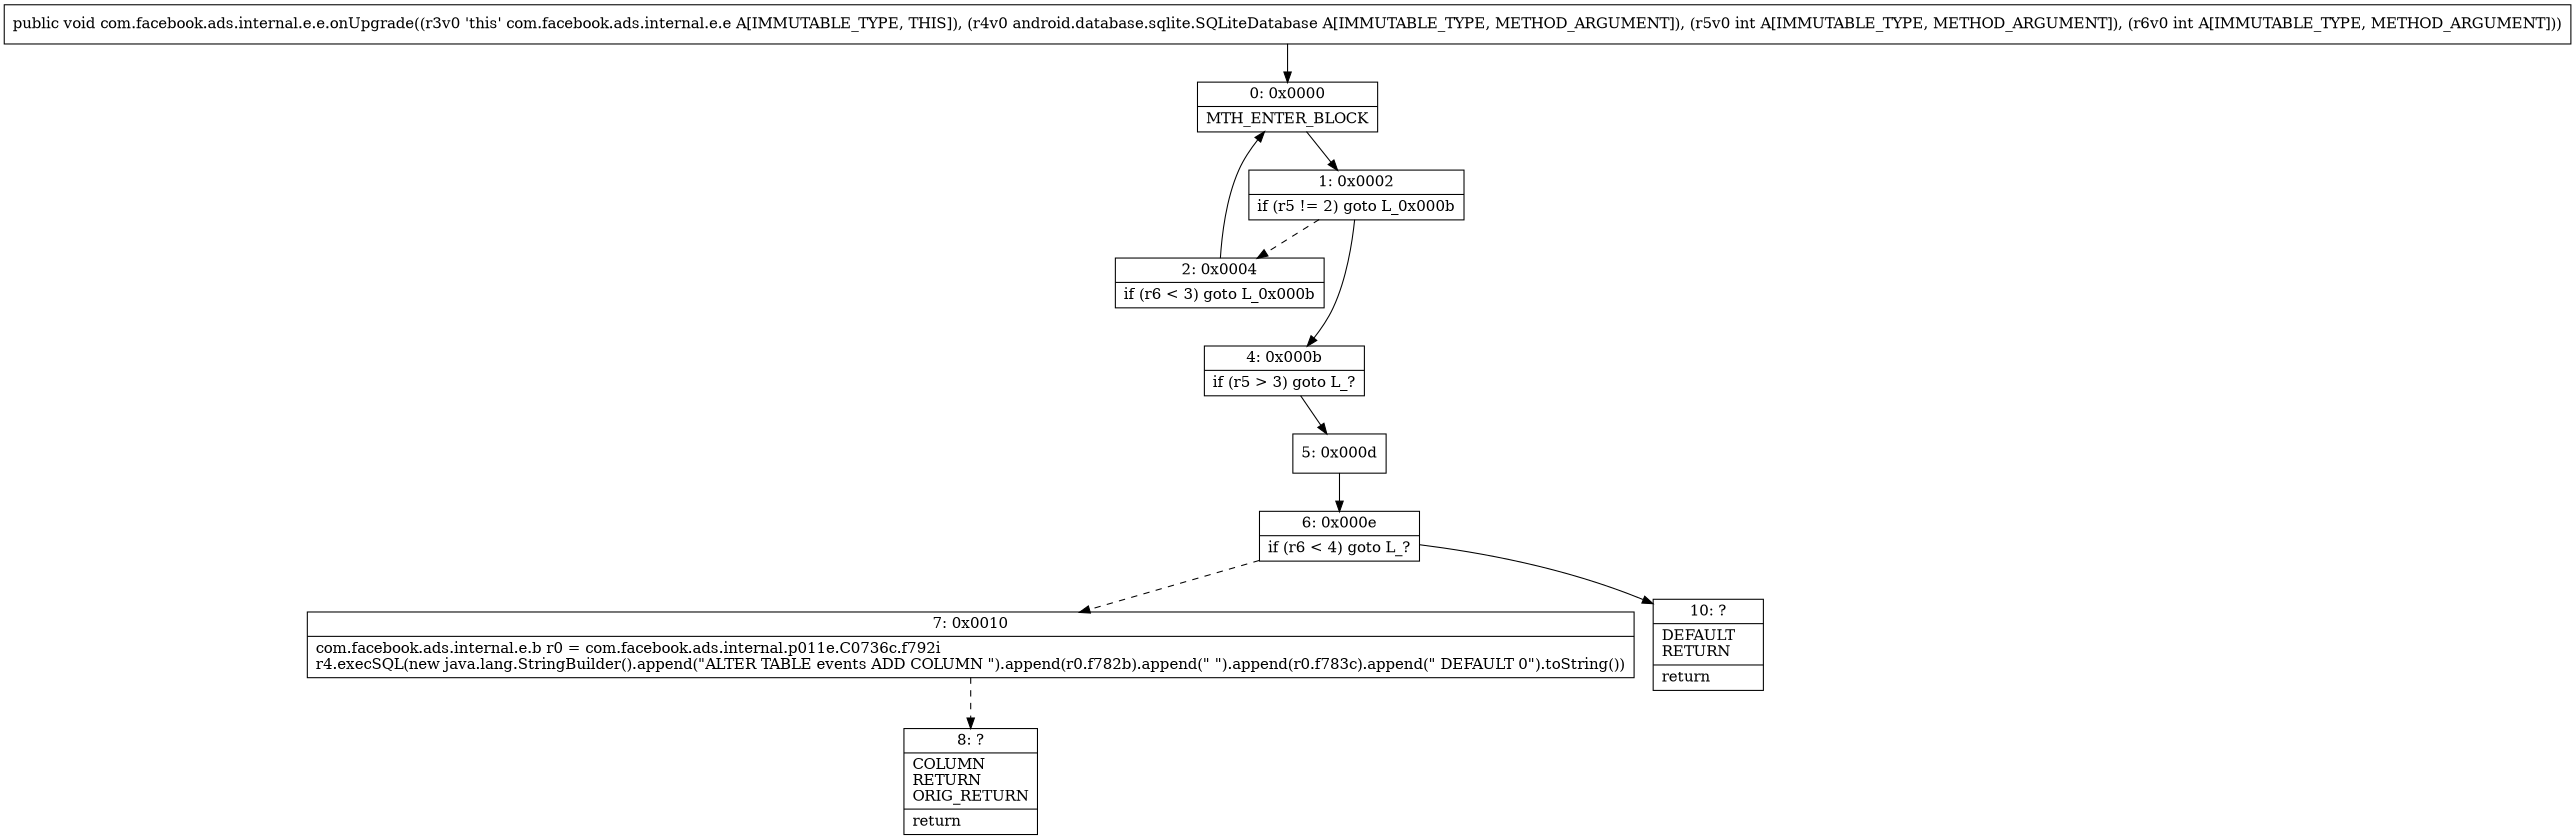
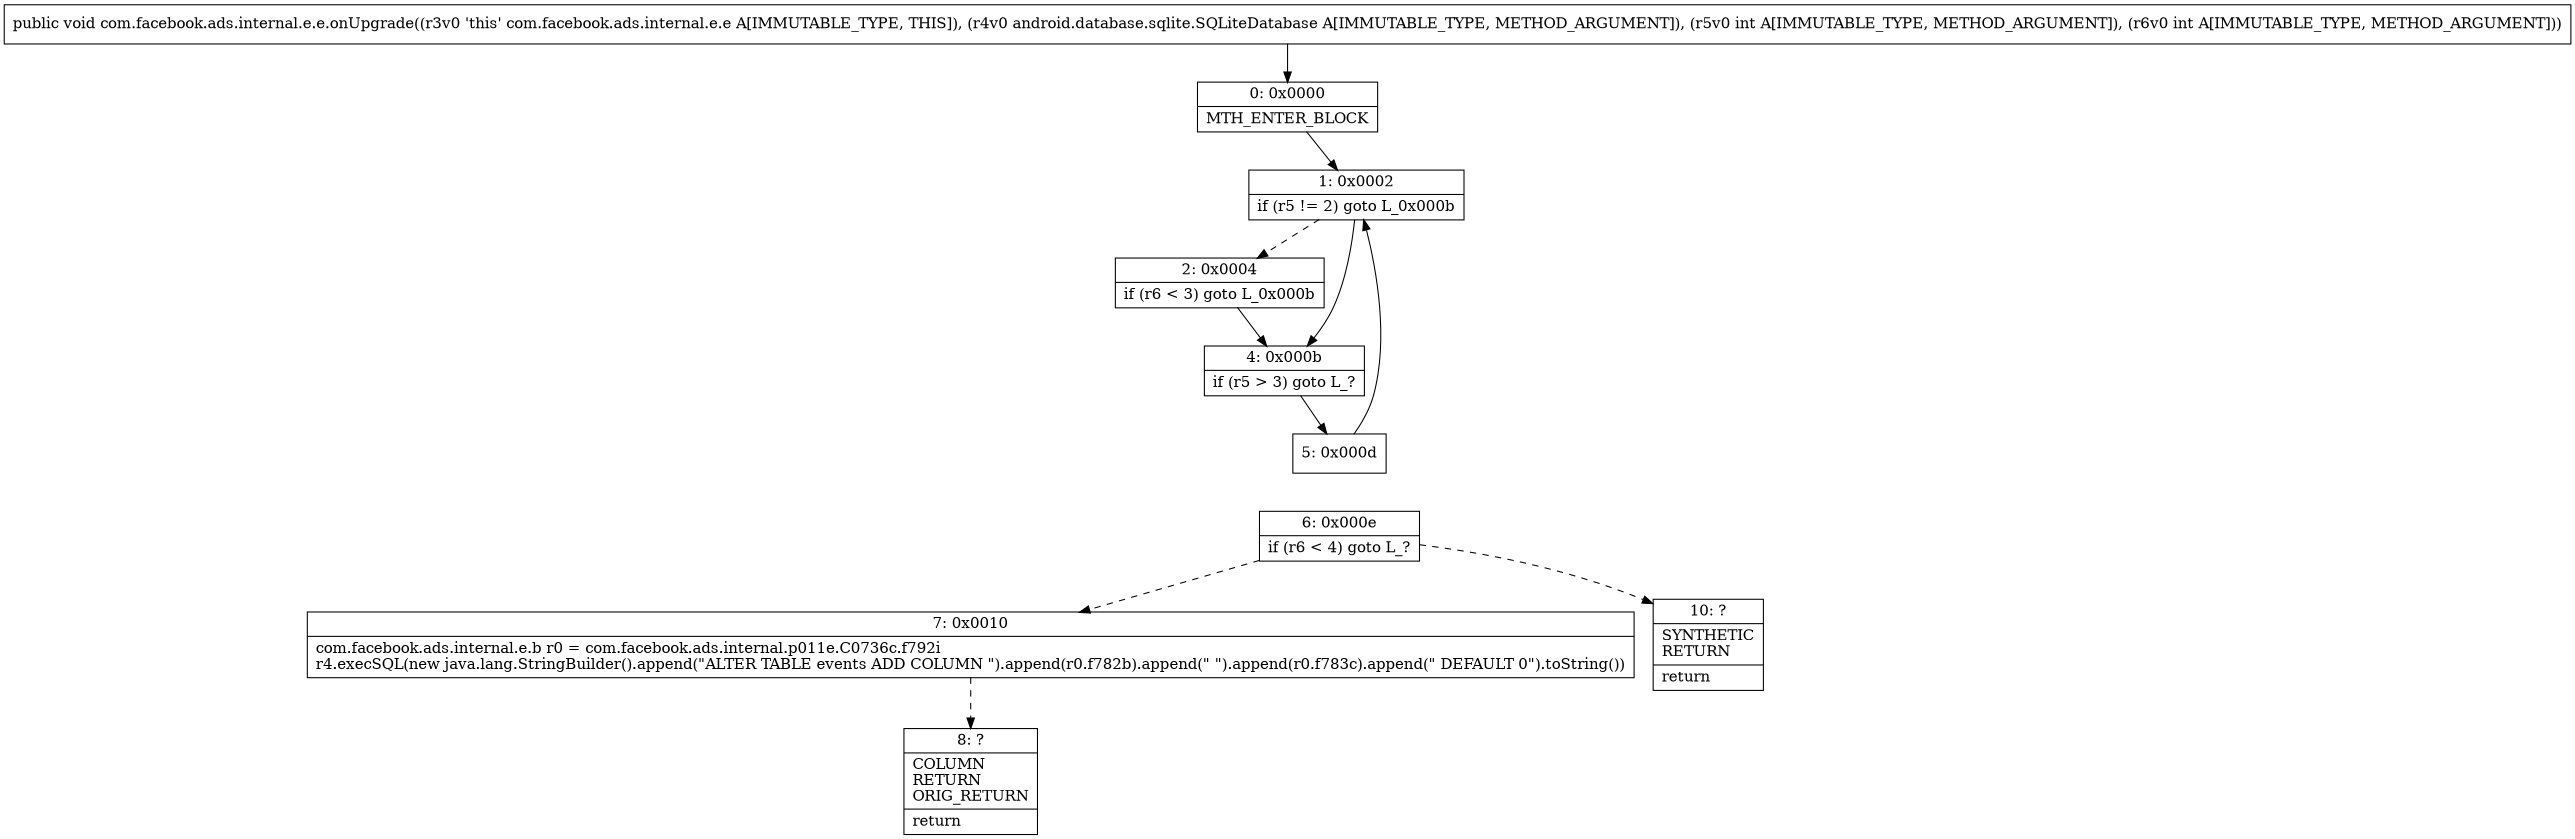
(1230, 196) -> (1249, 323)
(1339, 487) -> (1381, 334)
(1533, 565) -> (1533, 565)
(1699, 636) -> (1708, 636)
